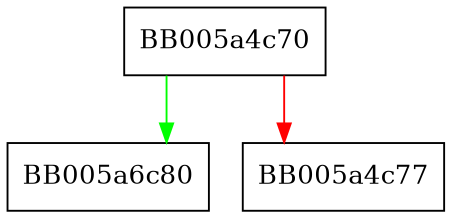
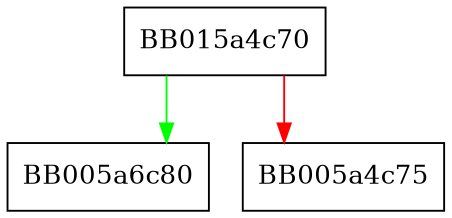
(225, 41) -> (225, 41)
(343, 177) -> (343, 177)
